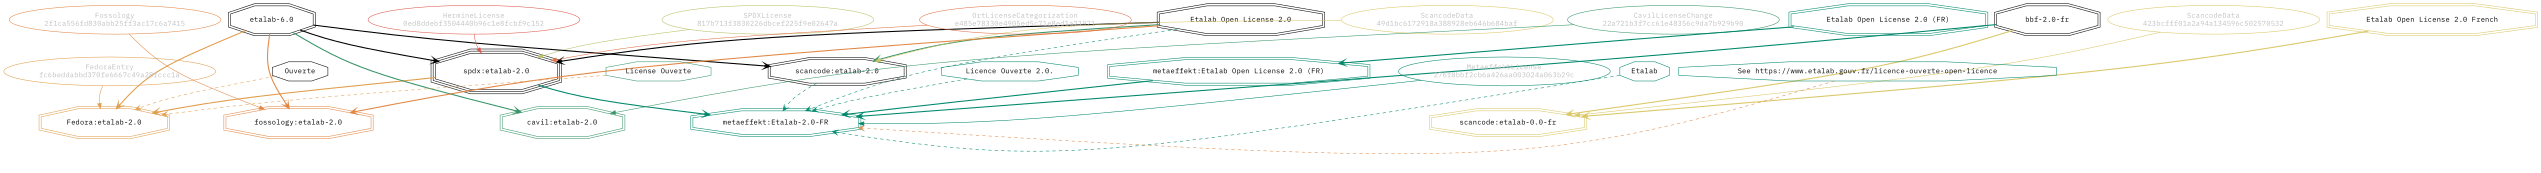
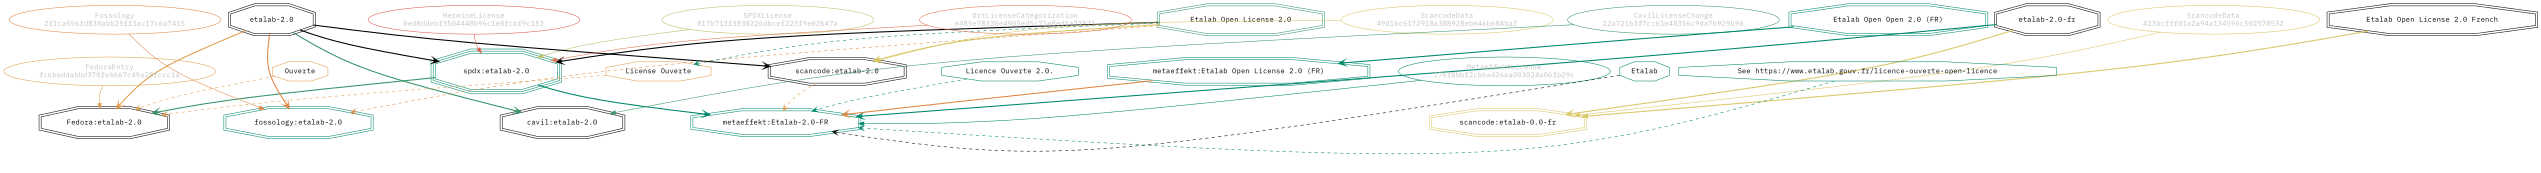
(272, 20) -> (272, 20)
(1241, 20) -> (1241, 20)
(1888, 20) -> (1888, 20)
(2047, 20) -> (2047, 20)
(2432, 20) -> (2432, 20)
(1018, 35) -> (1018, 35)
(1028, 52) -> (928, 34)
(756, 57) -> (756, 57)
(300, 71) -> (300, 71)
(496, 71) -> (496, 71)
(659, 71) -> (659, 71)
(1979, 82) -> (1979, 82)
(296, 92) -> (296, 92)
(800, 93) -> (800, 93)
(1000, 97) -> (1000, 97)
(104, 123) -> (104, 123)
(299, 123) -> (299, 123)
(563, 123) -> (563, 123)
(1230, 135) -> (1230, 135)
(1353, 153) -> (1353, 153)
